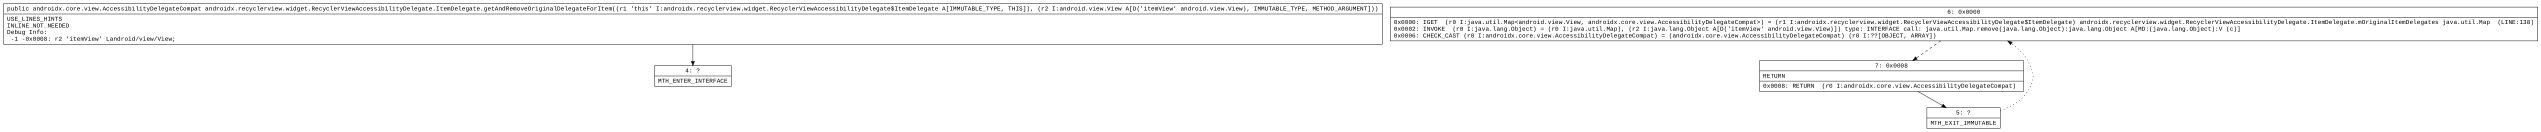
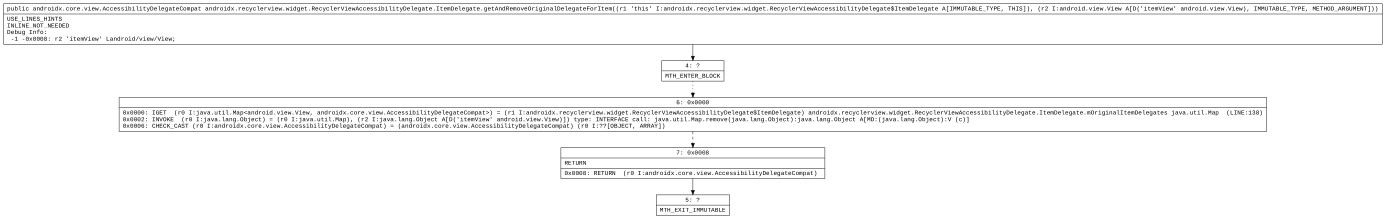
(693, 81) -> (693, 76)
(2032, 81) -> (693, 87)
